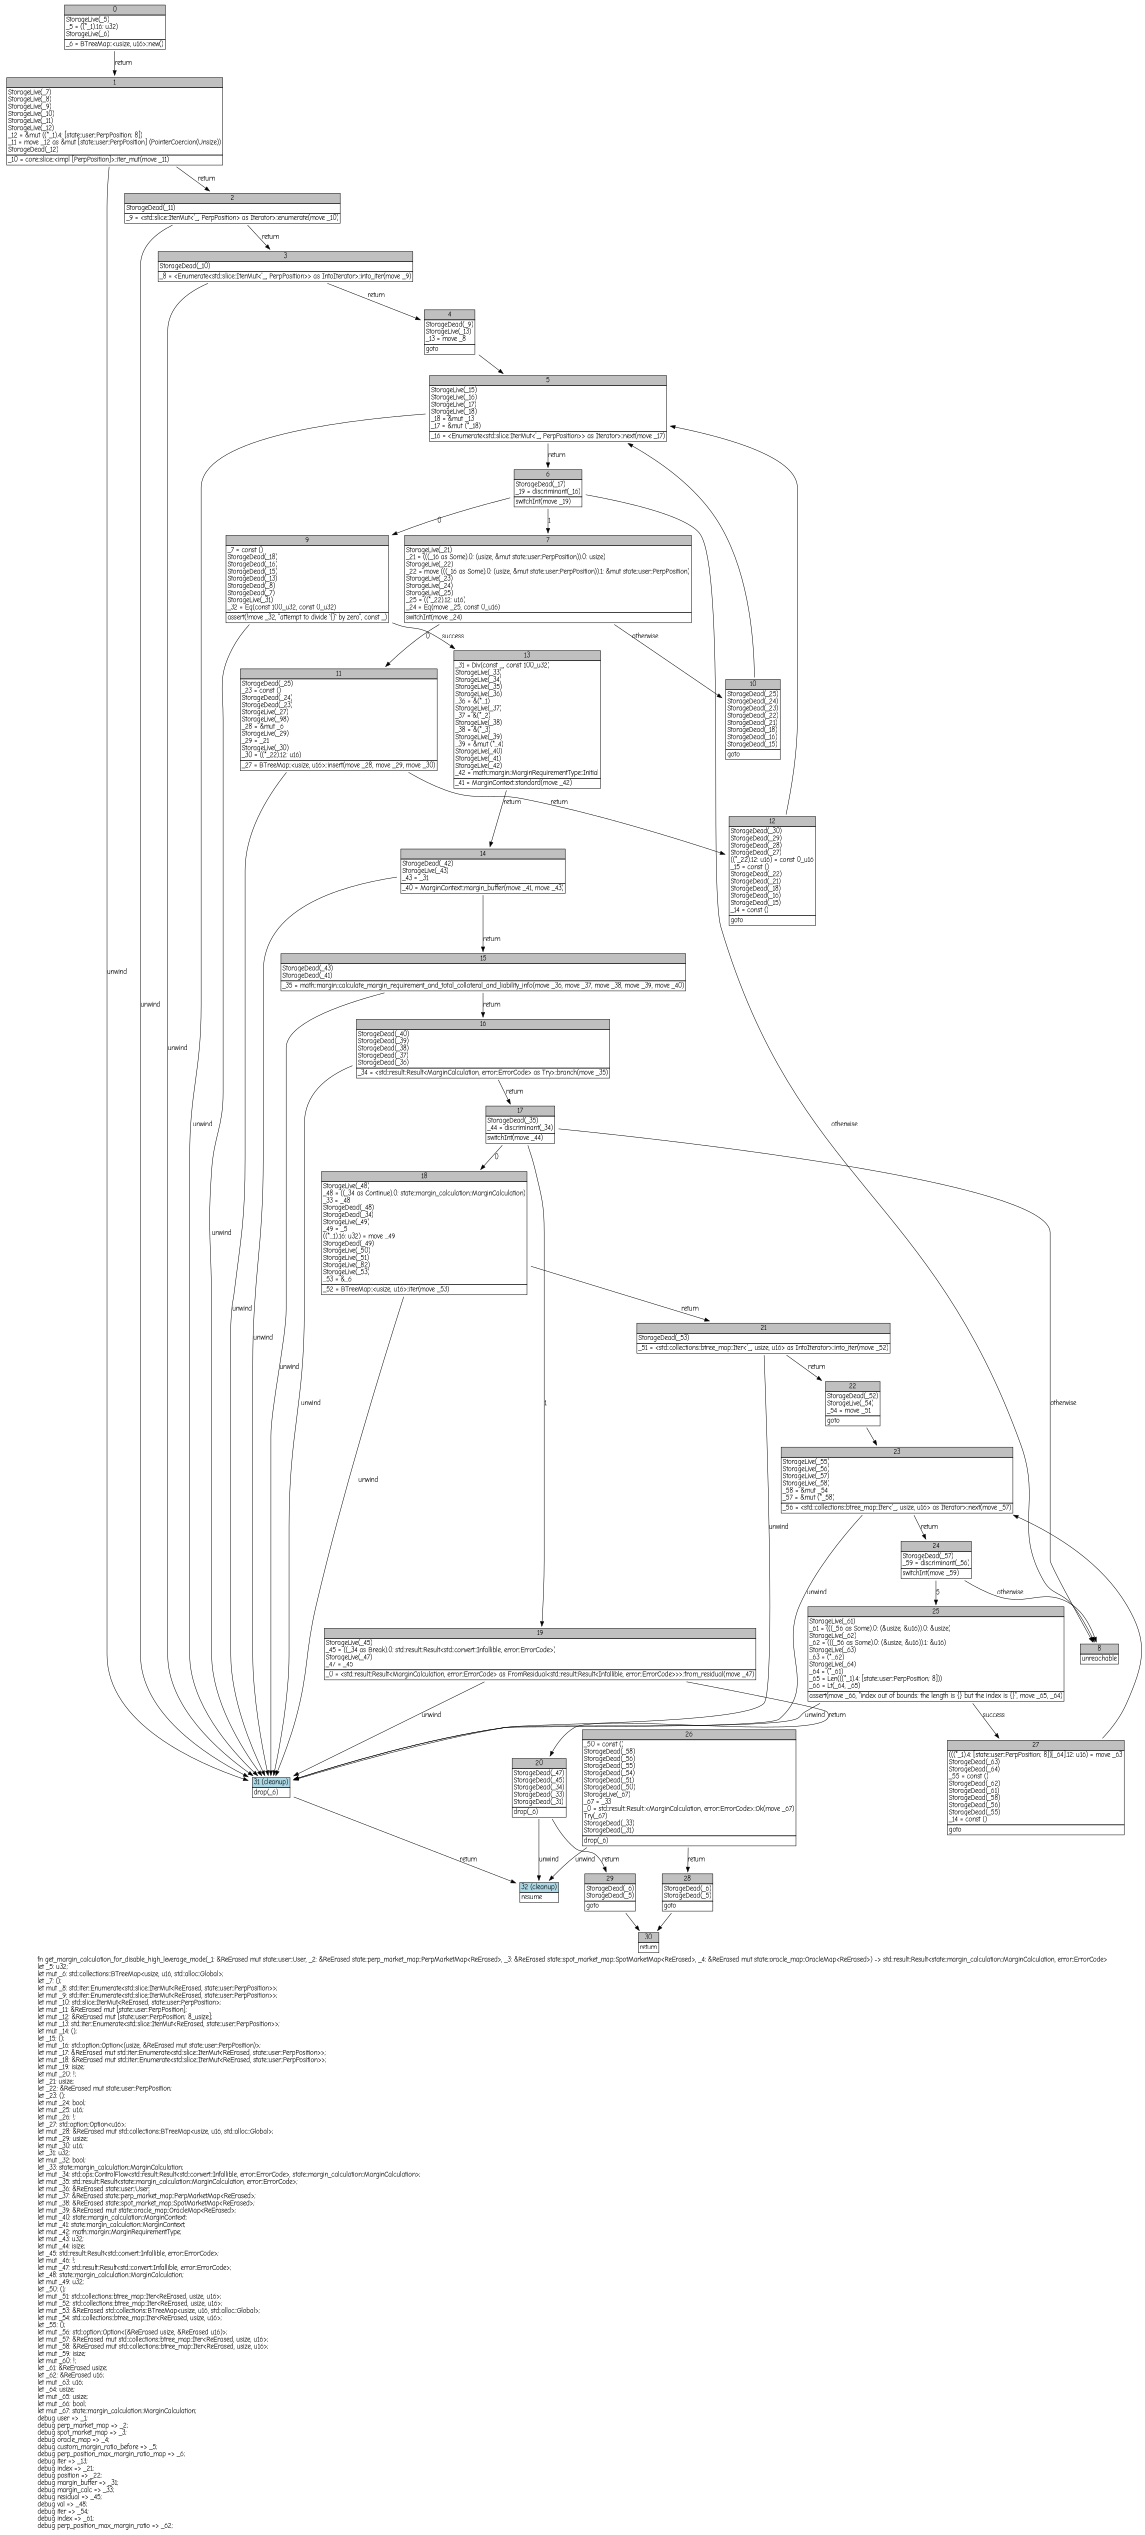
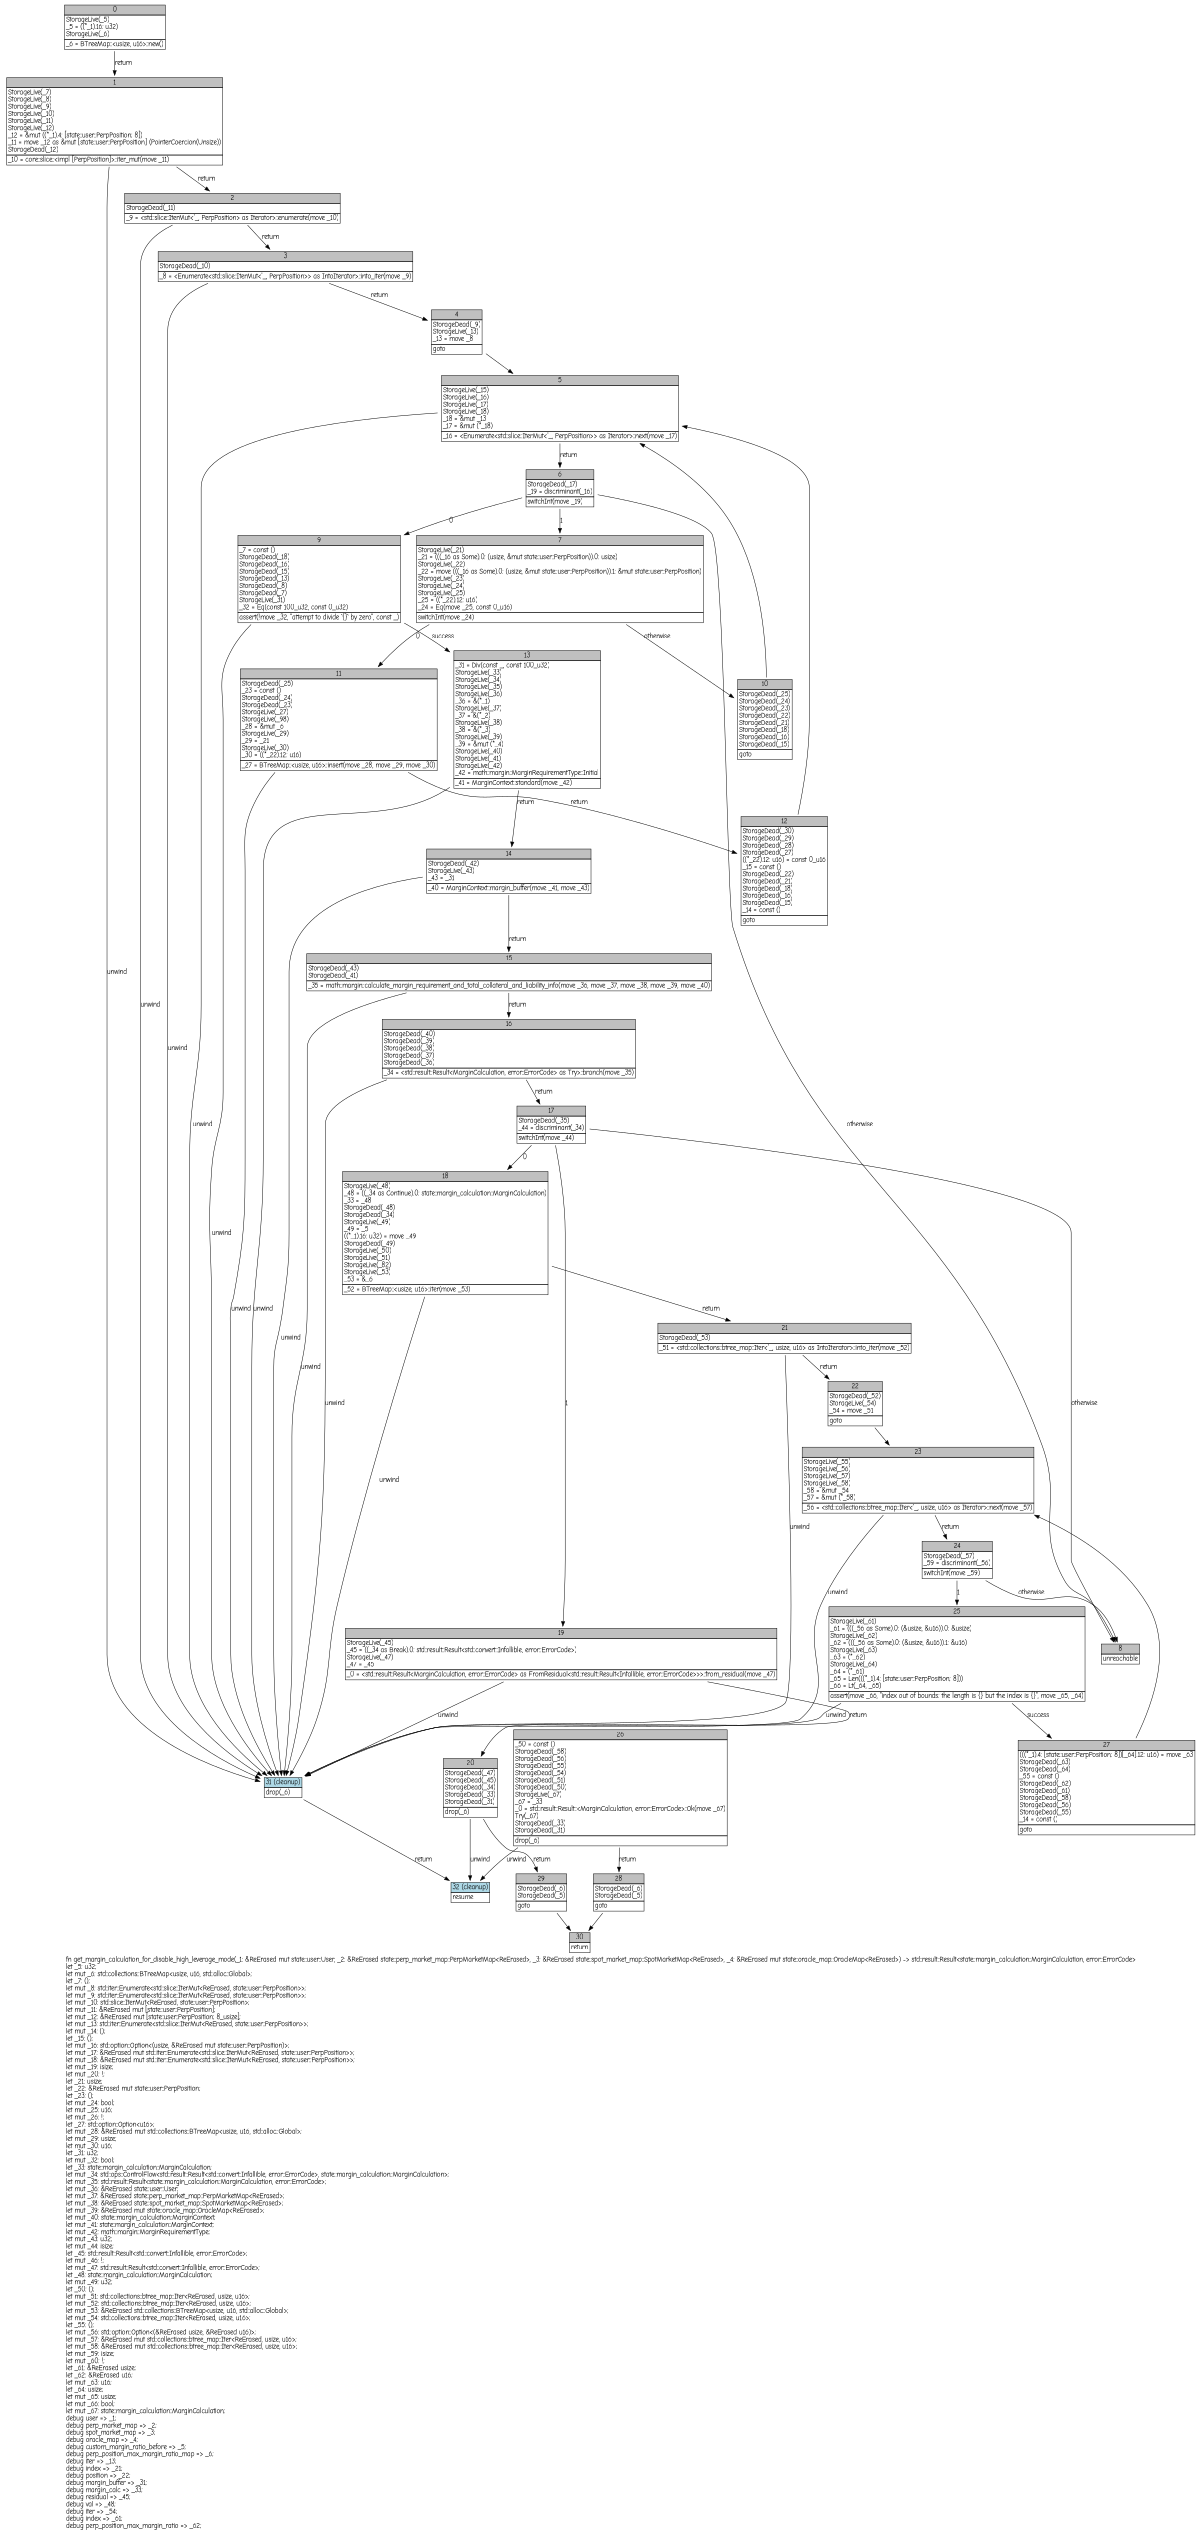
none -> (262, 1211)
(938, 1593) -> (958, 1593)
